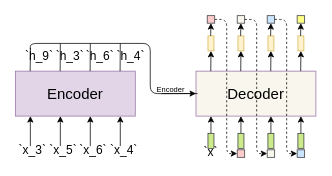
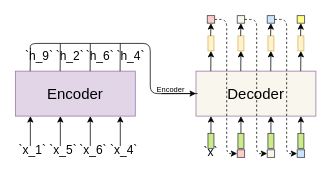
(70, 56) -> (70, 56)
(33, 150) -> (33, 150)
